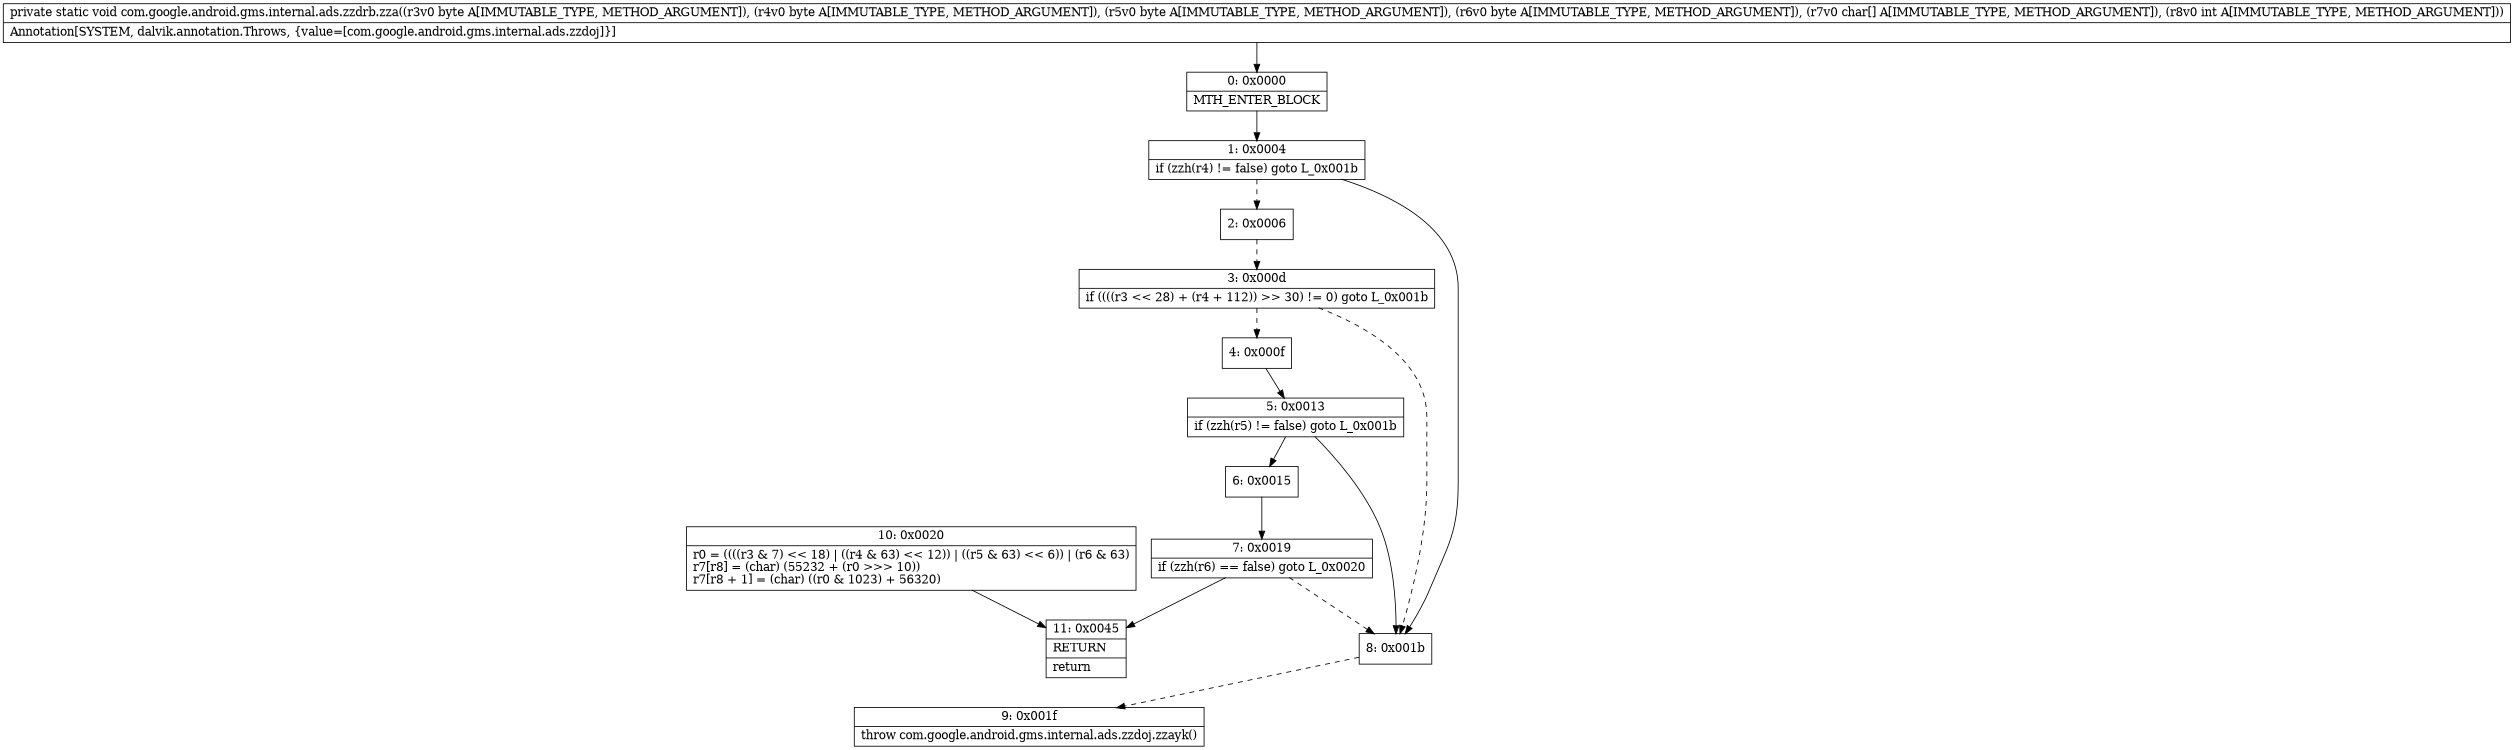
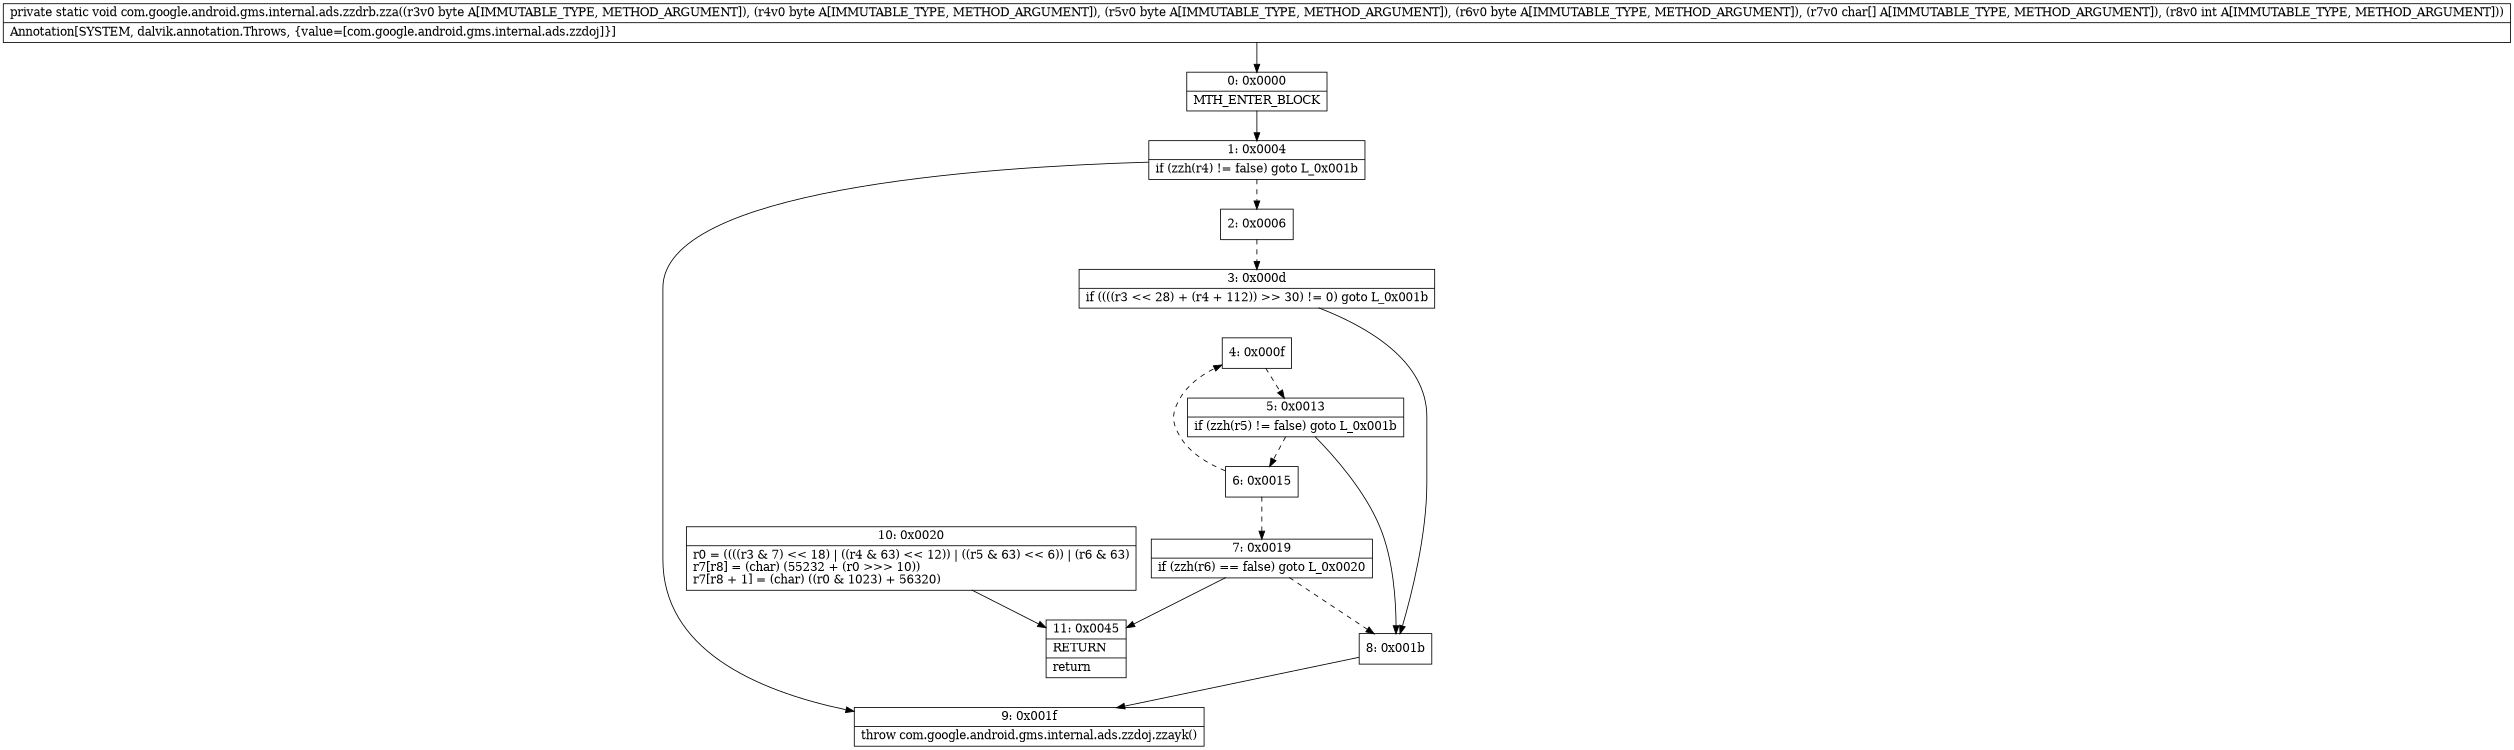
(1257, 319) -> (1174, 423)
(1458, 377) -> (663, 290)
(1273, 380) -> (1273, 380)
(1427, 441) -> (1427, 441)
(1280, 448) -> (1280, 448)
(1262, 514) -> (1262, 514)
(1242, 682) -> (1242, 682)
